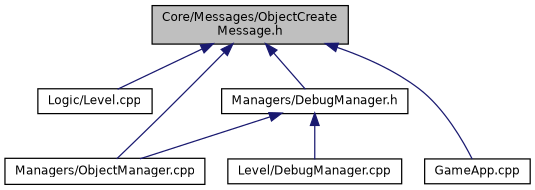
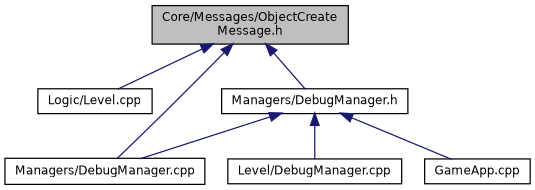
(418, 88) -> (402, 139)
(105, 171) -> (105, 171)
